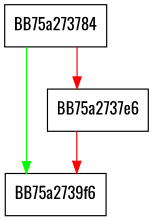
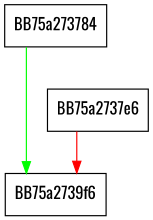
(77, 62) -> none
